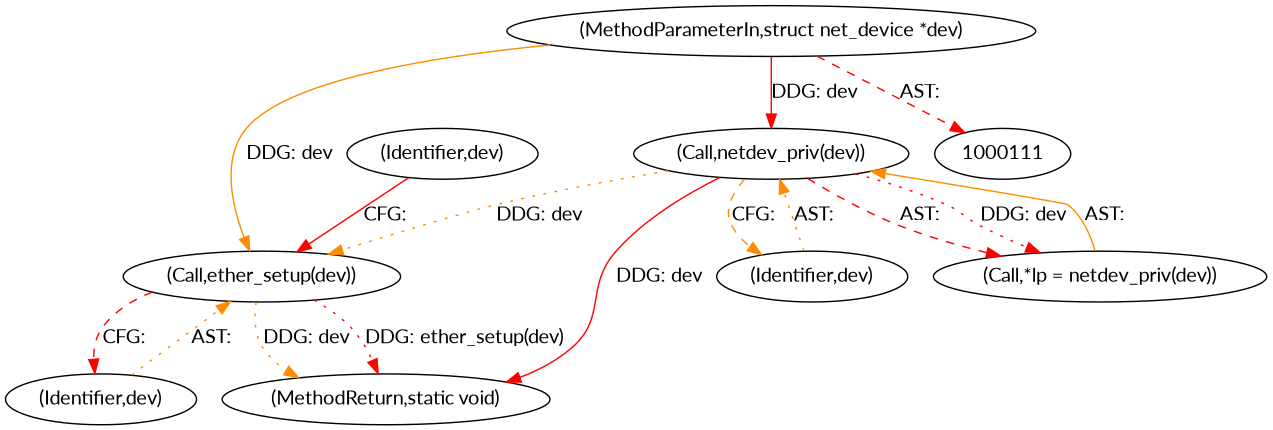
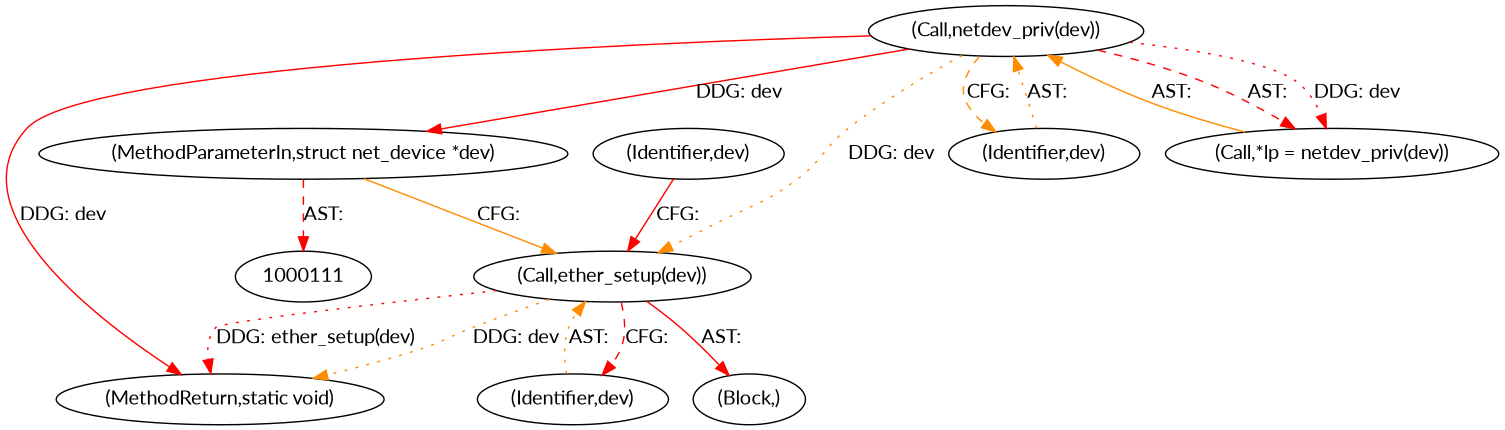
(771, 85) -> (675, 89)
(290, 154) -> (502, 215)
none -> (749, 399)
